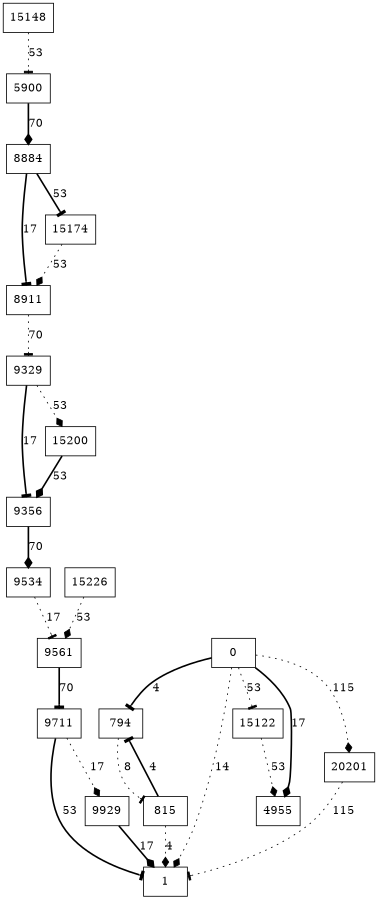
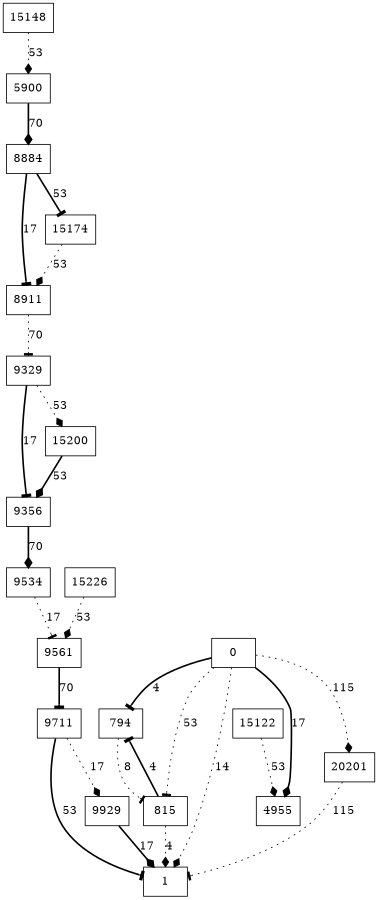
(28, 51) -> (28, 51)
(245, 686) -> (178, 725)
